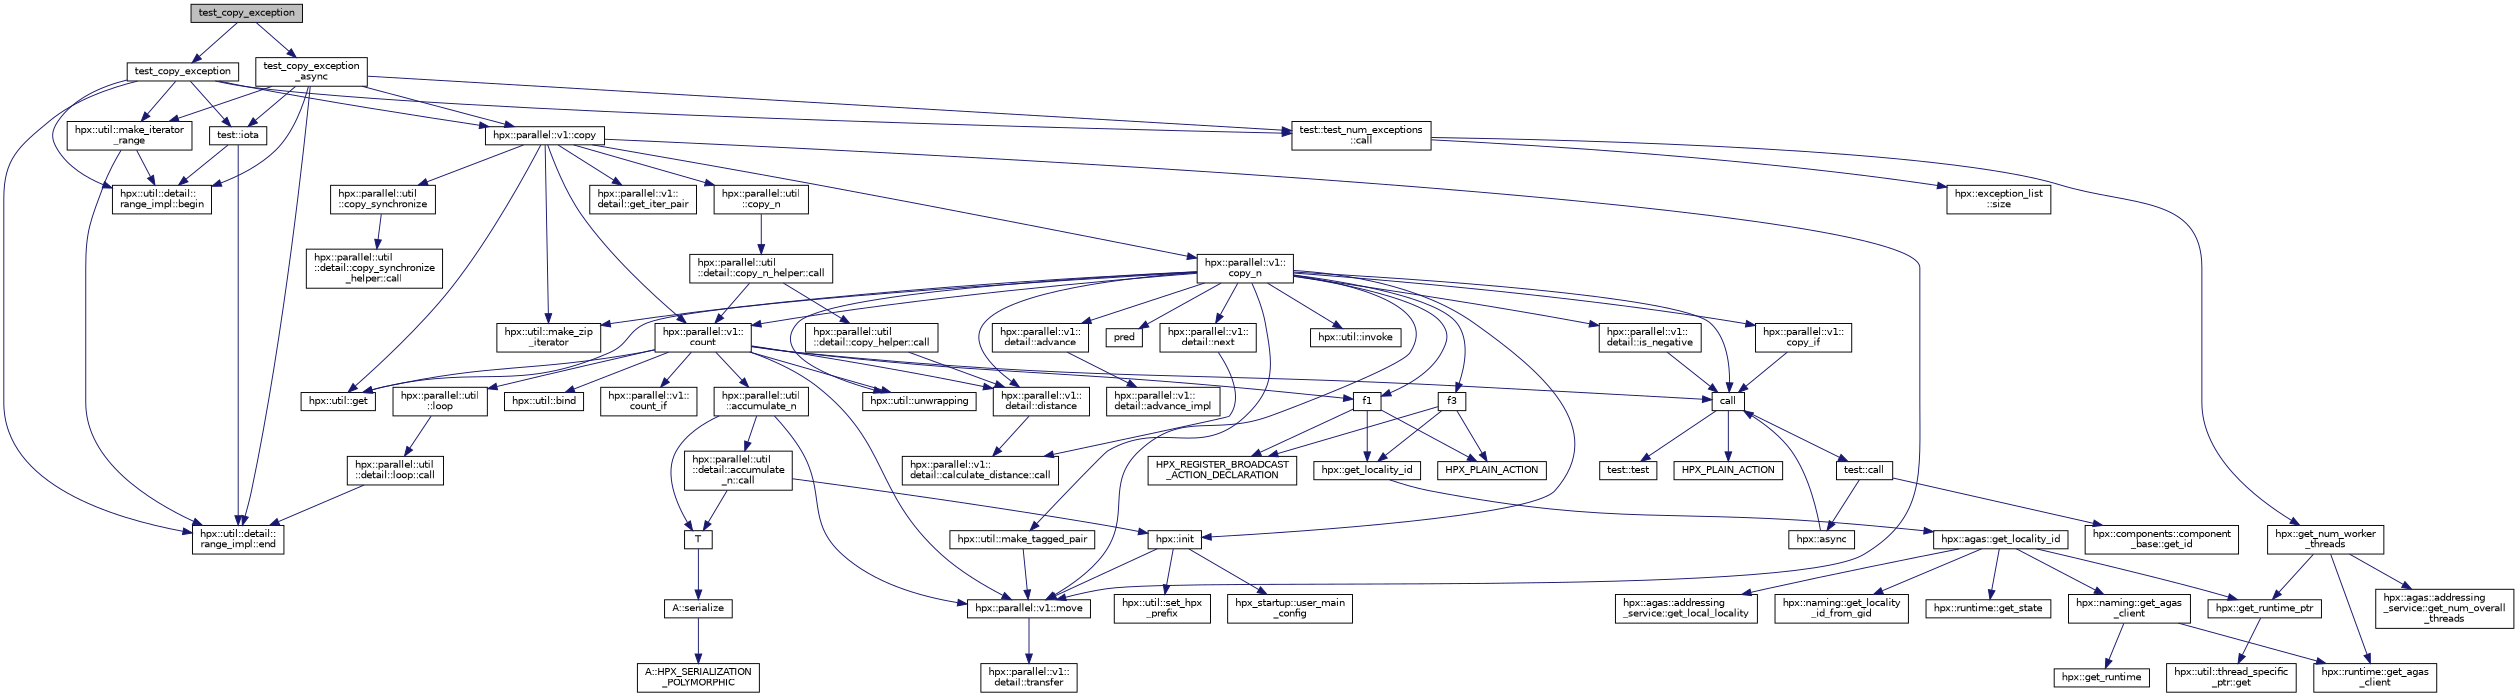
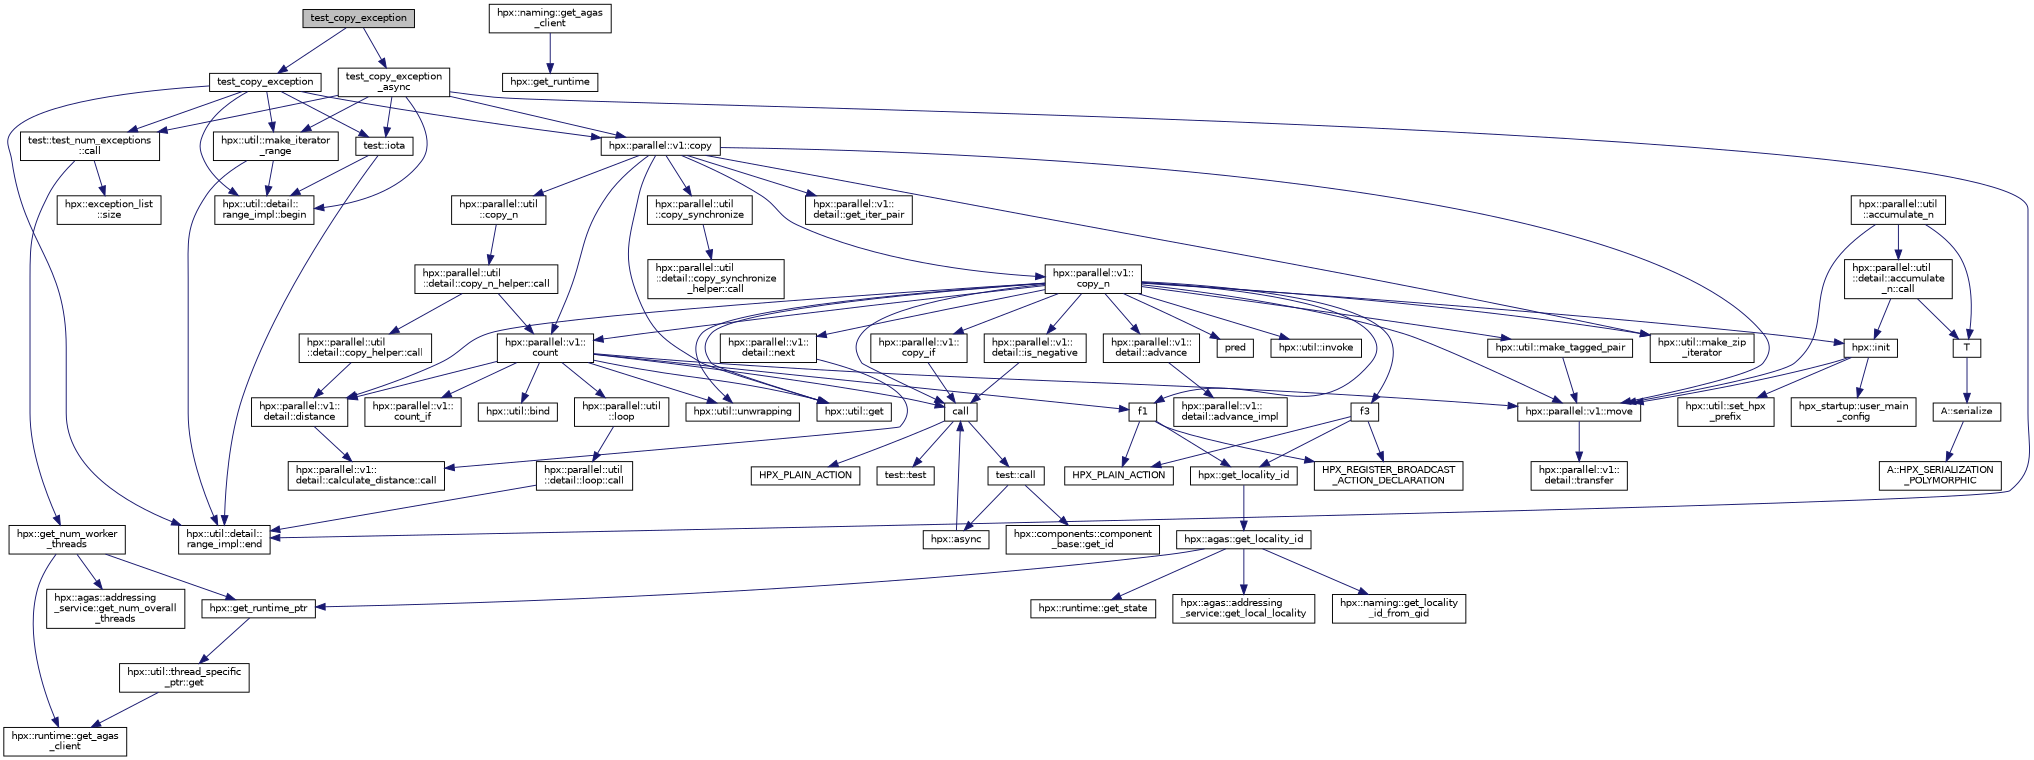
(729, 366) -> none
(2056, 569) -> none
(2241, 640) -> (129, 708)
